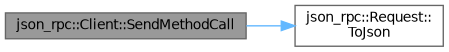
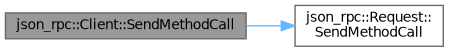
(369, 26) -> (369, 26)
